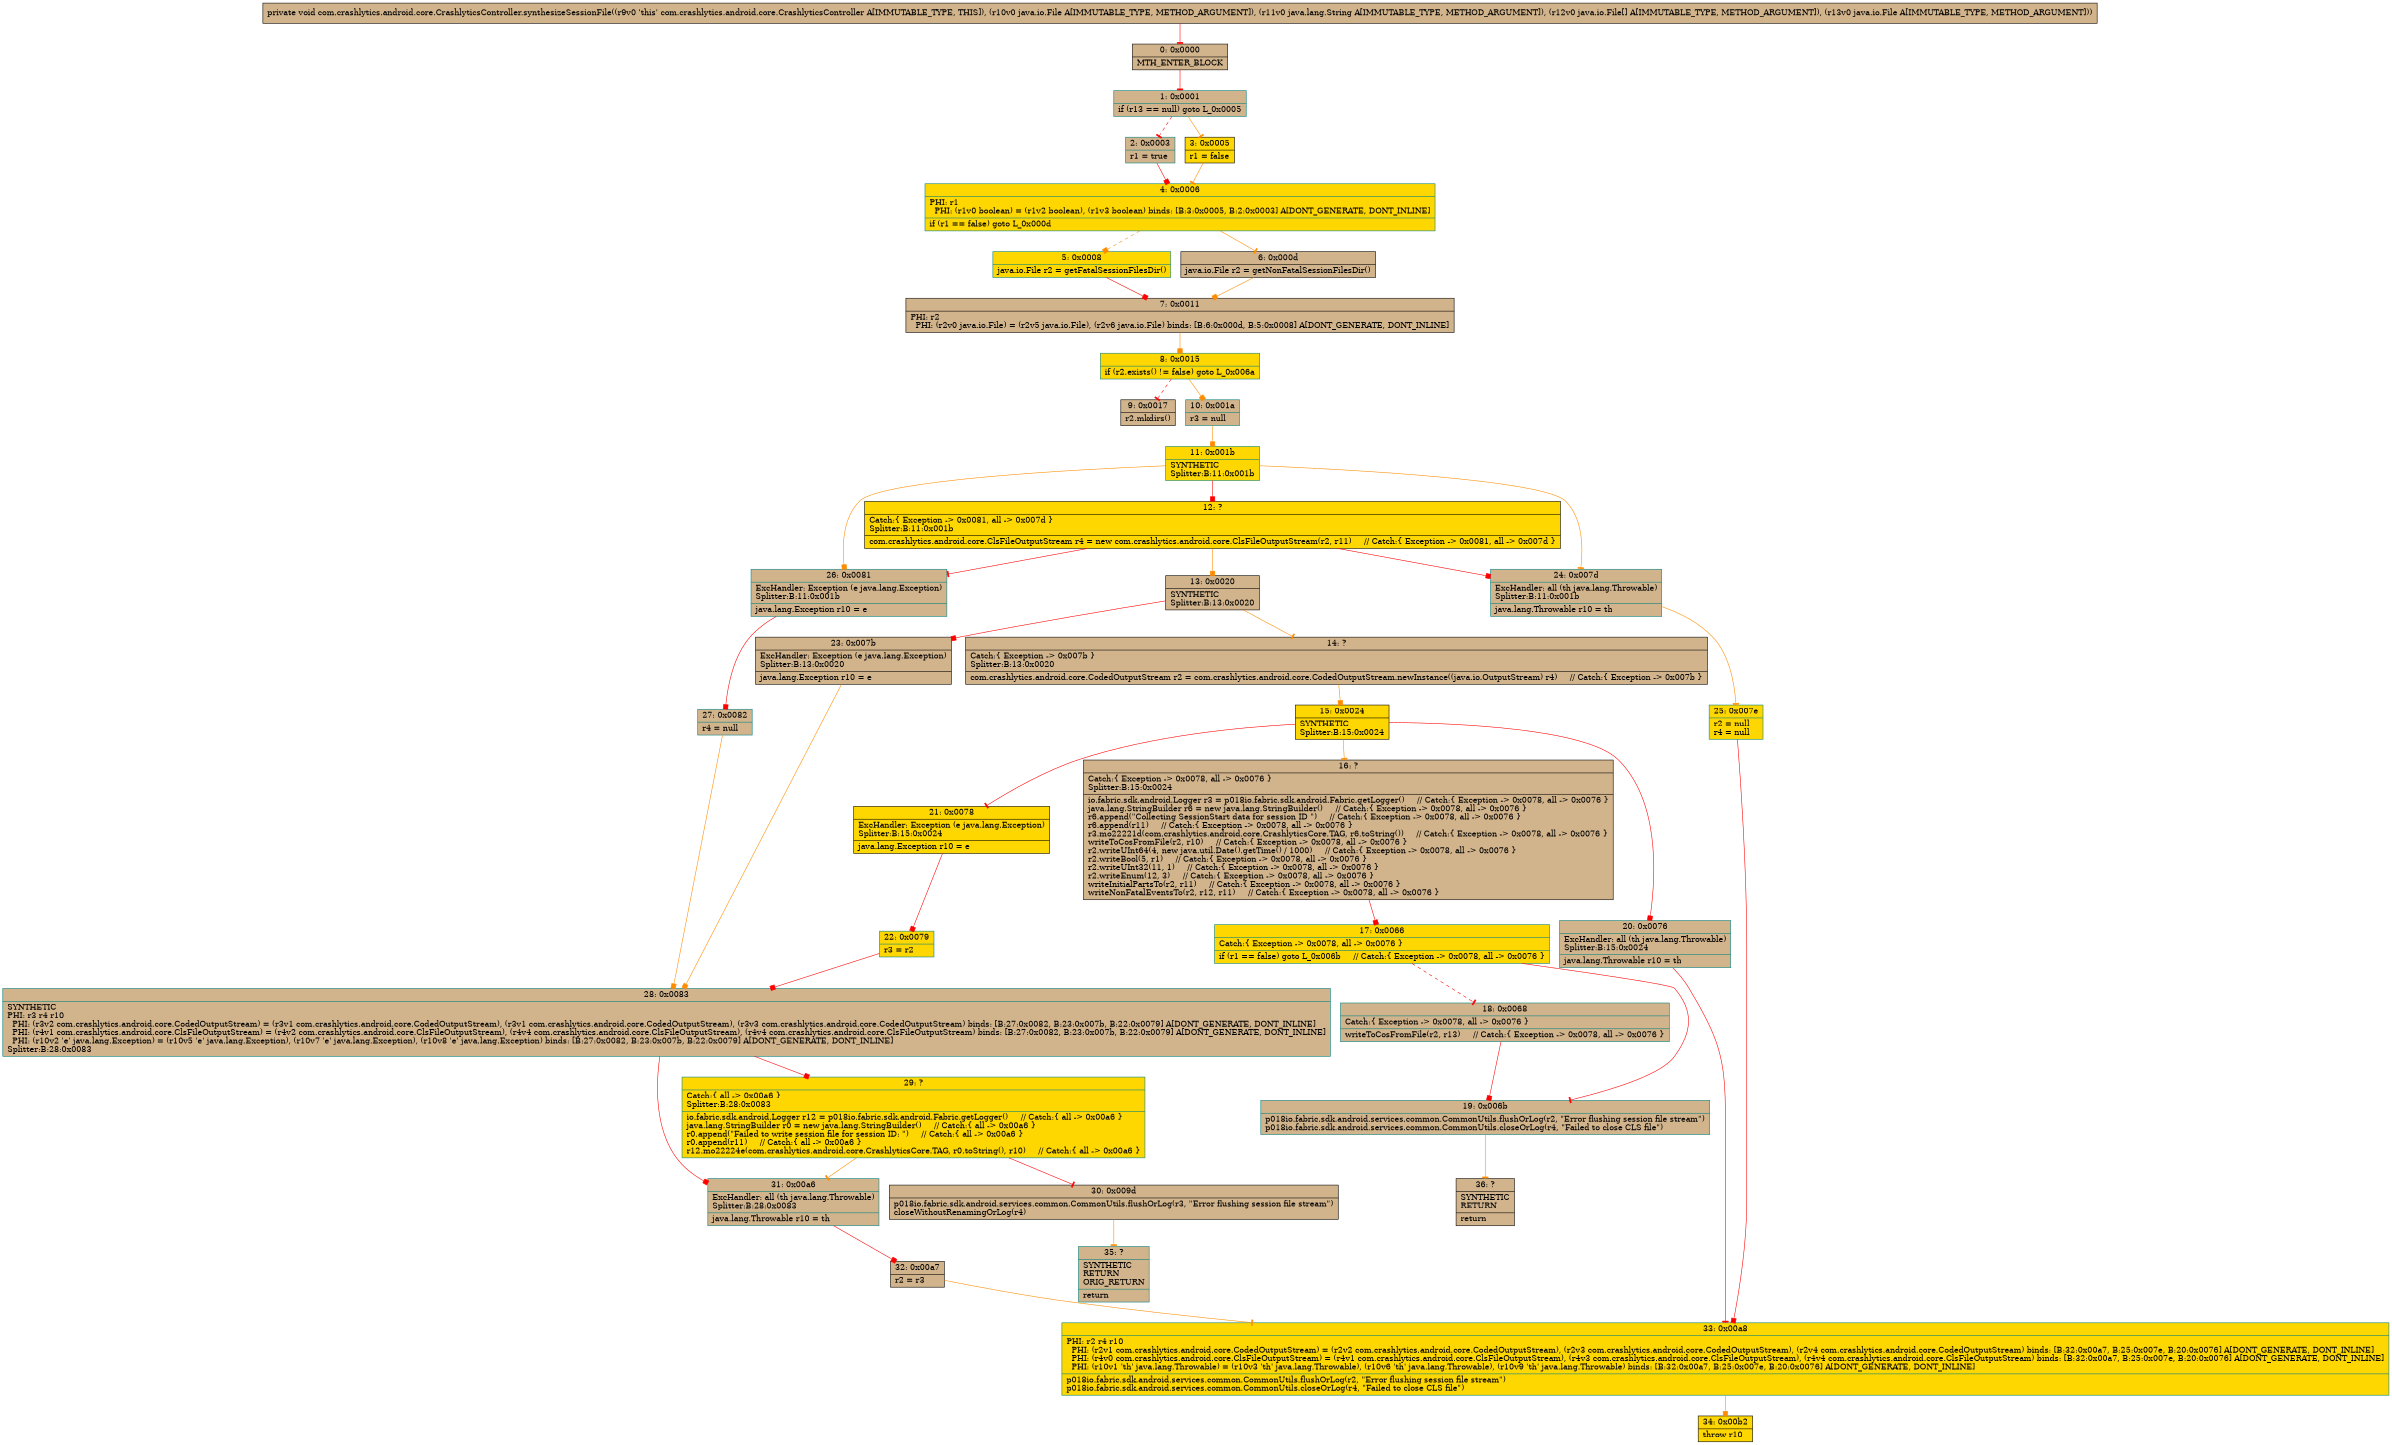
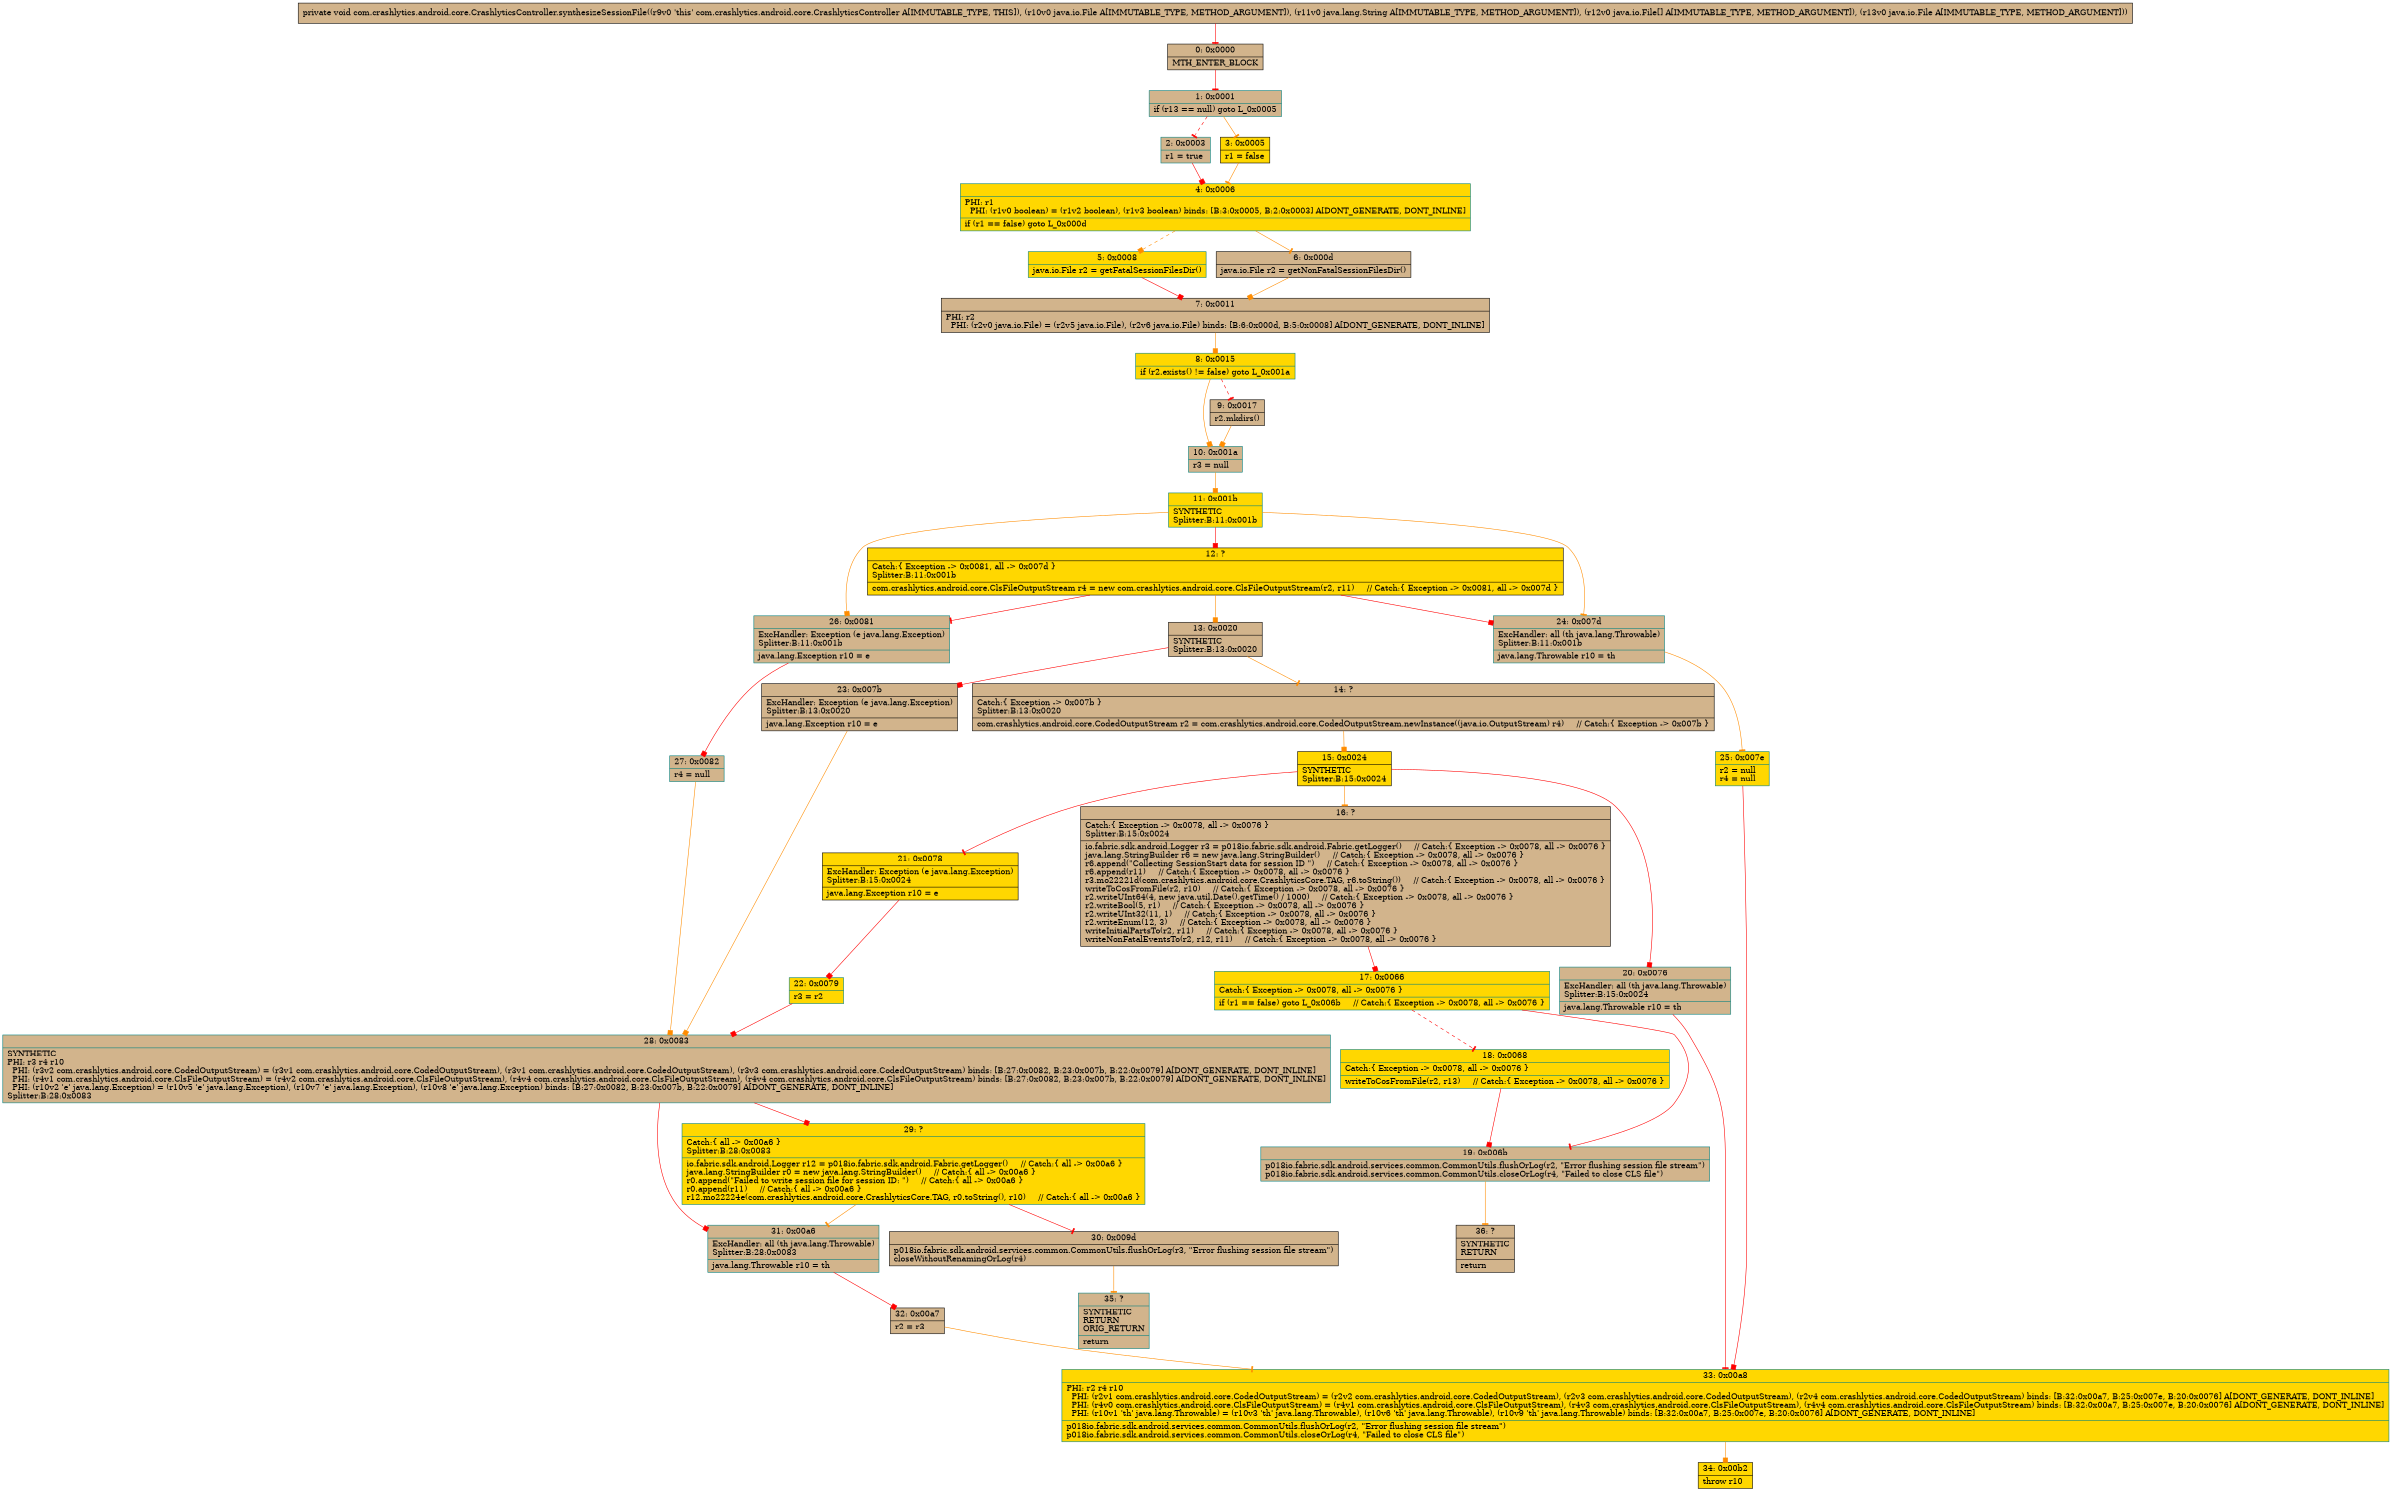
(1180, 372) -> (1215, 372)
none -> (1228, 433)
(1505, 1022) -> (1505, 1069)
